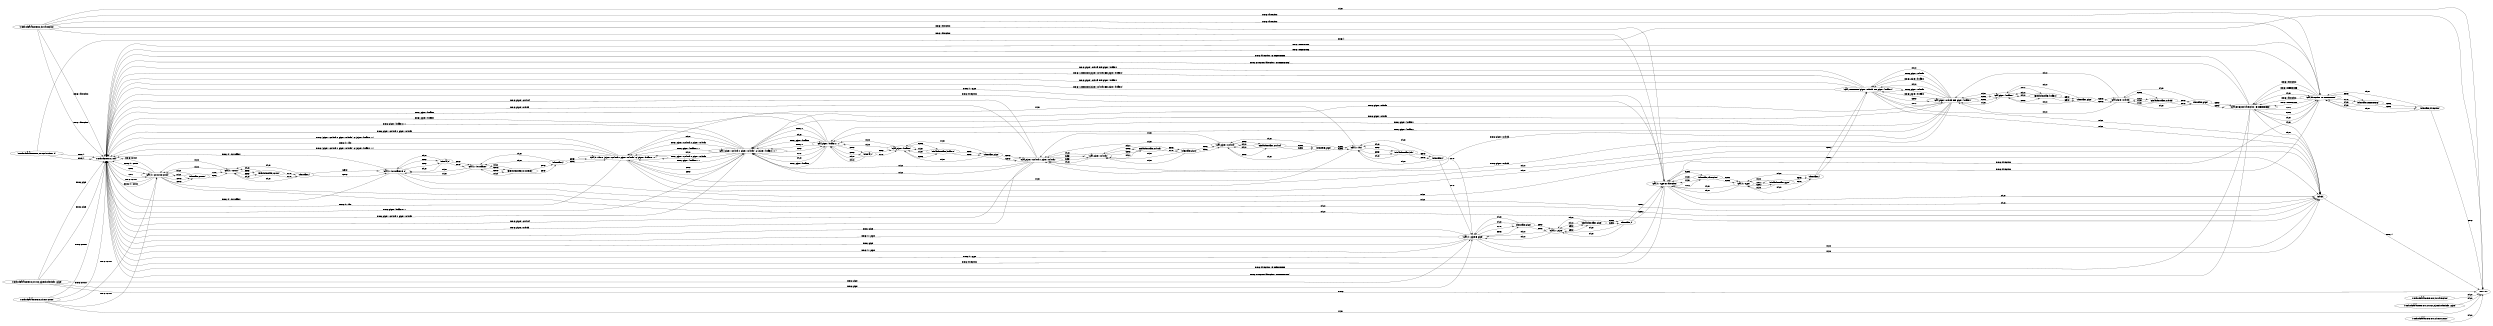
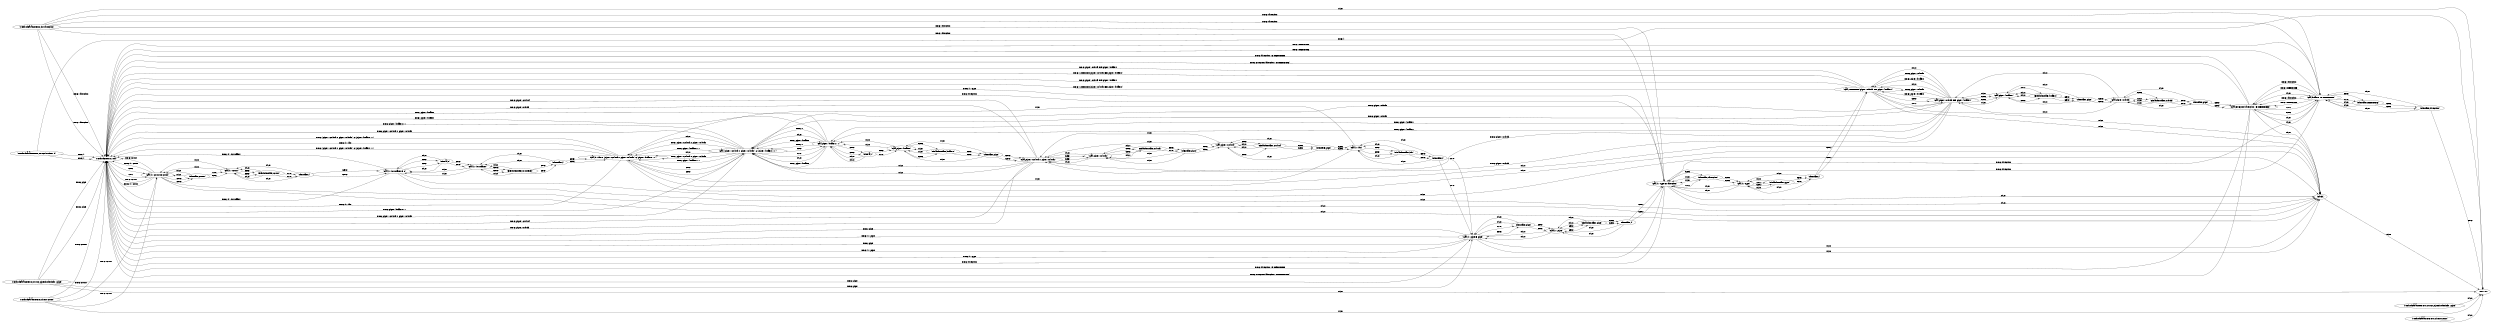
(2321, 98) -> (2321, 98)
(2389, 235) -> (2389, 235)
(1341, 292) -> (1341, 292)
(2430, 298) -> none
